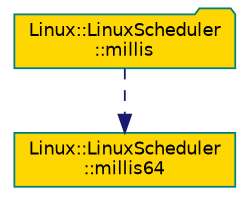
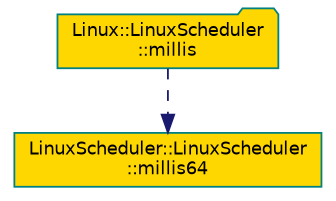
(125, 160) -> (168, 160)
